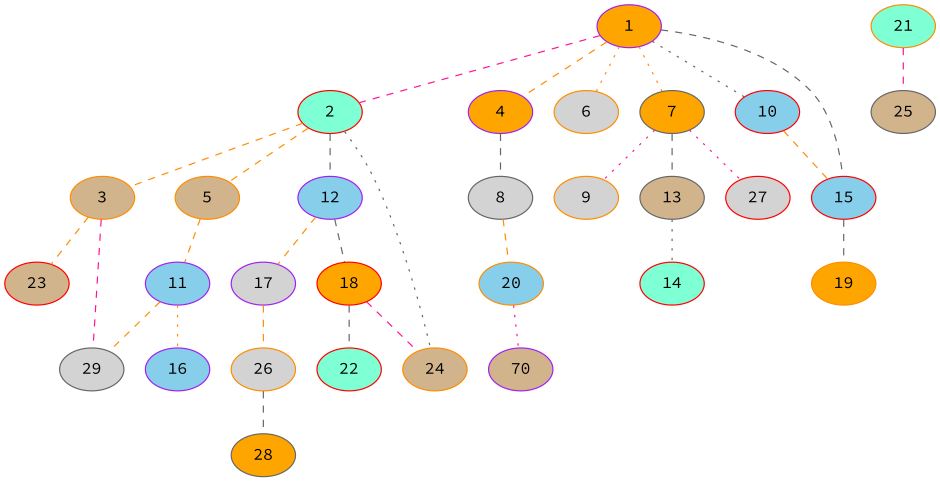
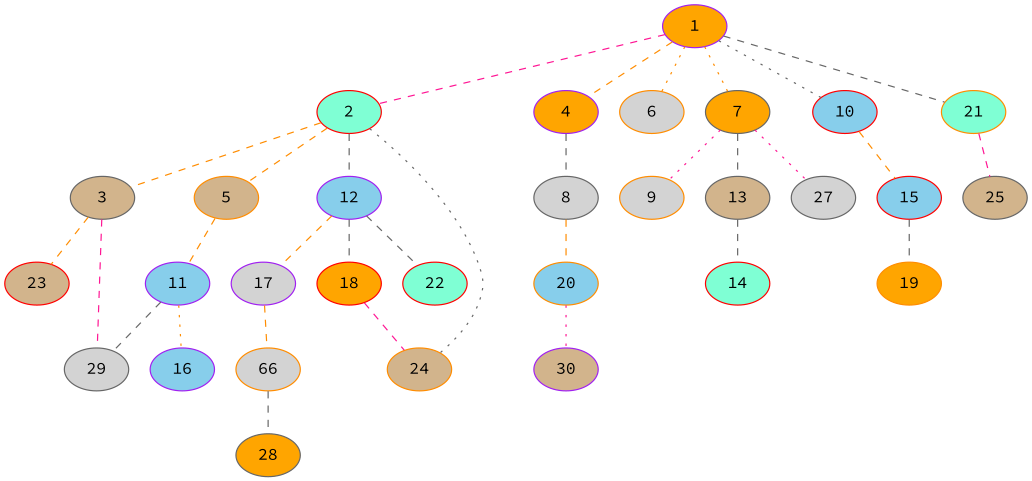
(783, 69) -> (834, 69)
(102, 198) -> (102, 198)
(758, 198) -> (823, 198)
(672, 241) -> (738, 241)
(135, 326) -> (137, 327)
(349, 327) -> (392, 241)
(263, 369) -> (268, 369)
(521, 369) -> (566, 369)
